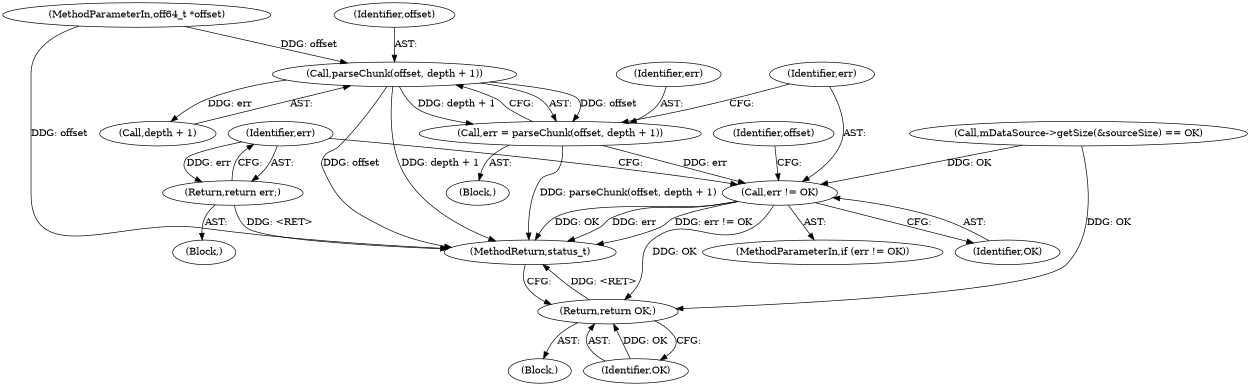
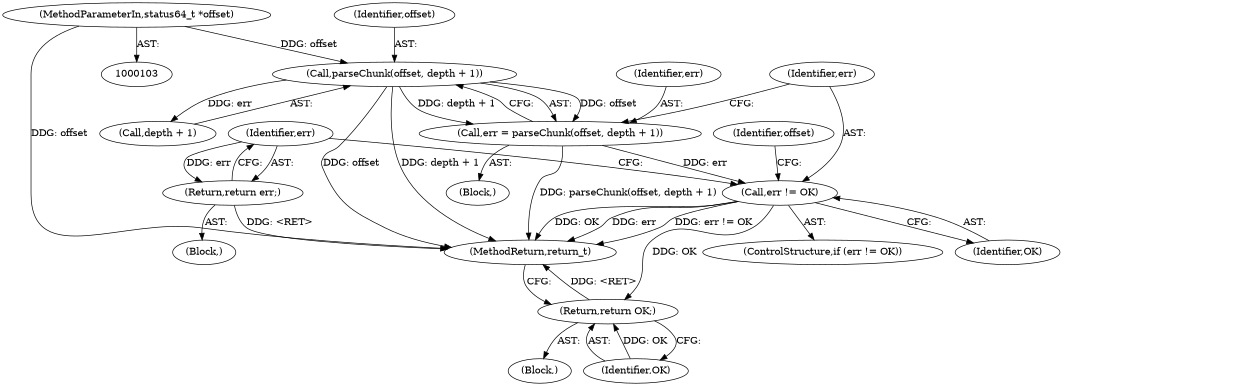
(137, 15) -> (137, 15)
none -> (137, 74)
(1078, 134) -> none
(530, 252) -> (530, 252)
(823, 252) -> (823, 252)
